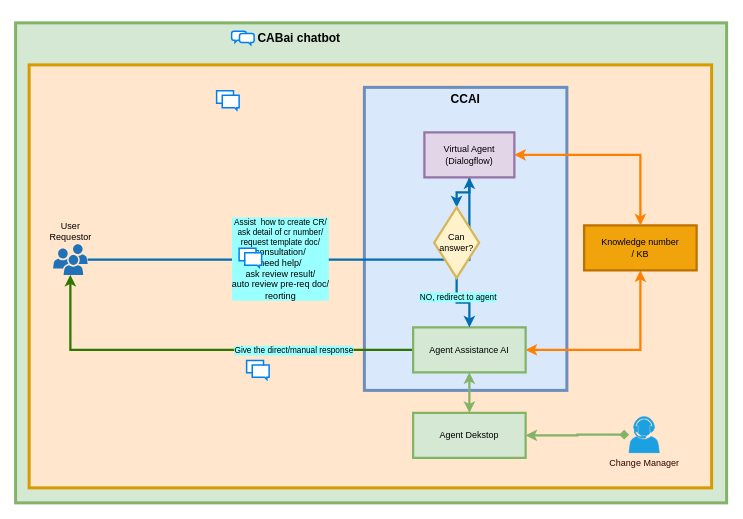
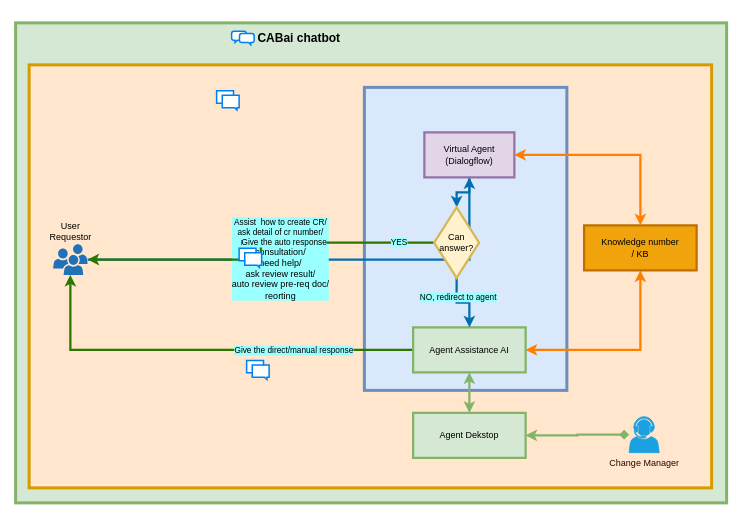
(465, 99) -> none
none -> (343, 243)
